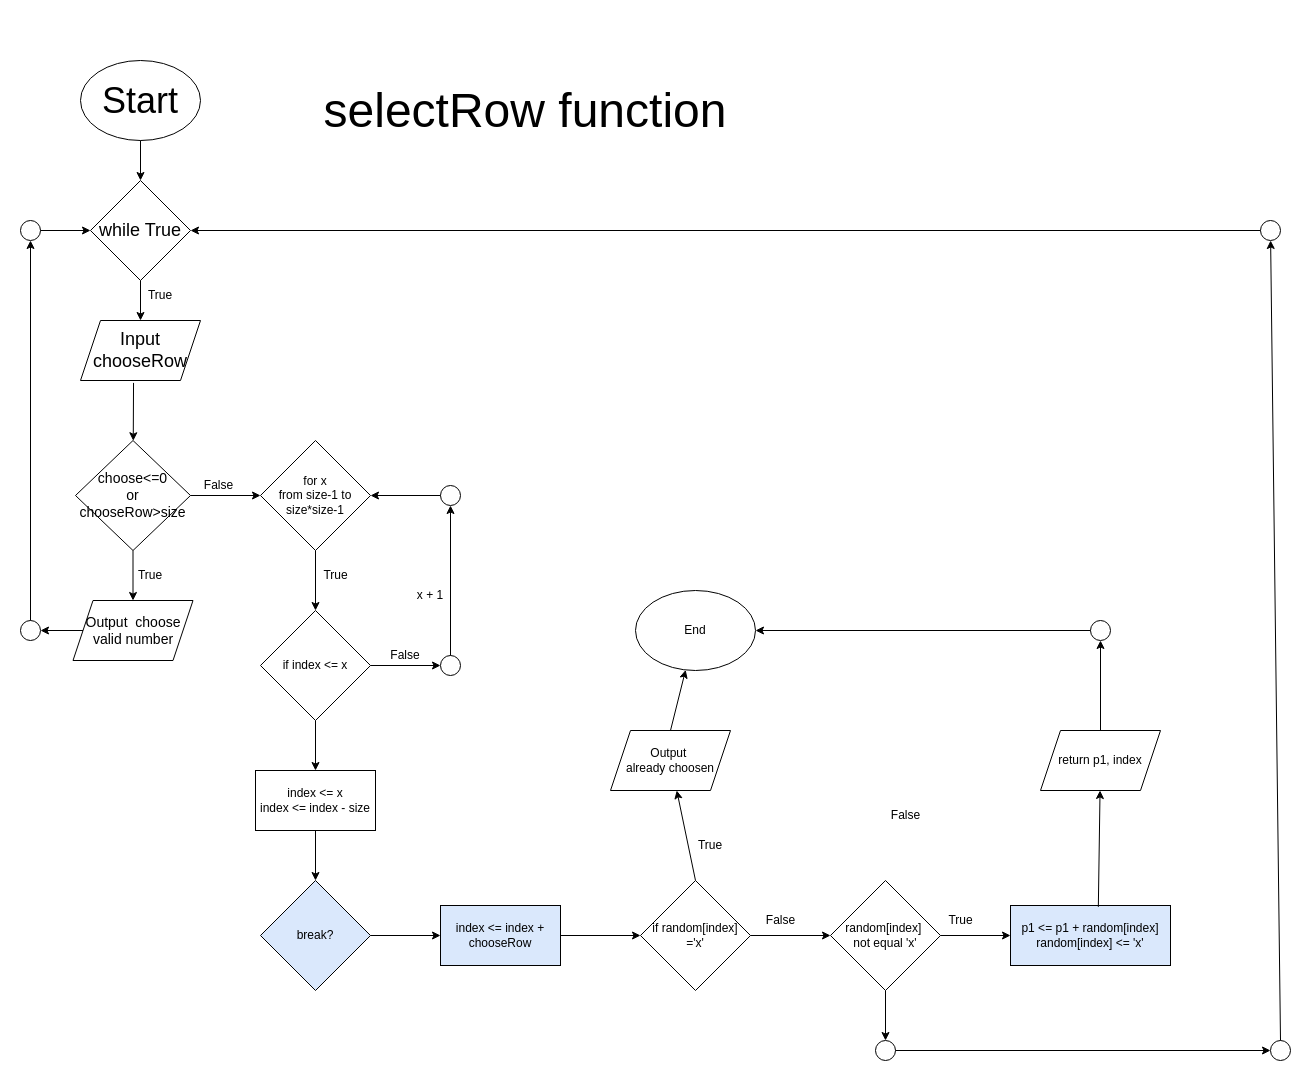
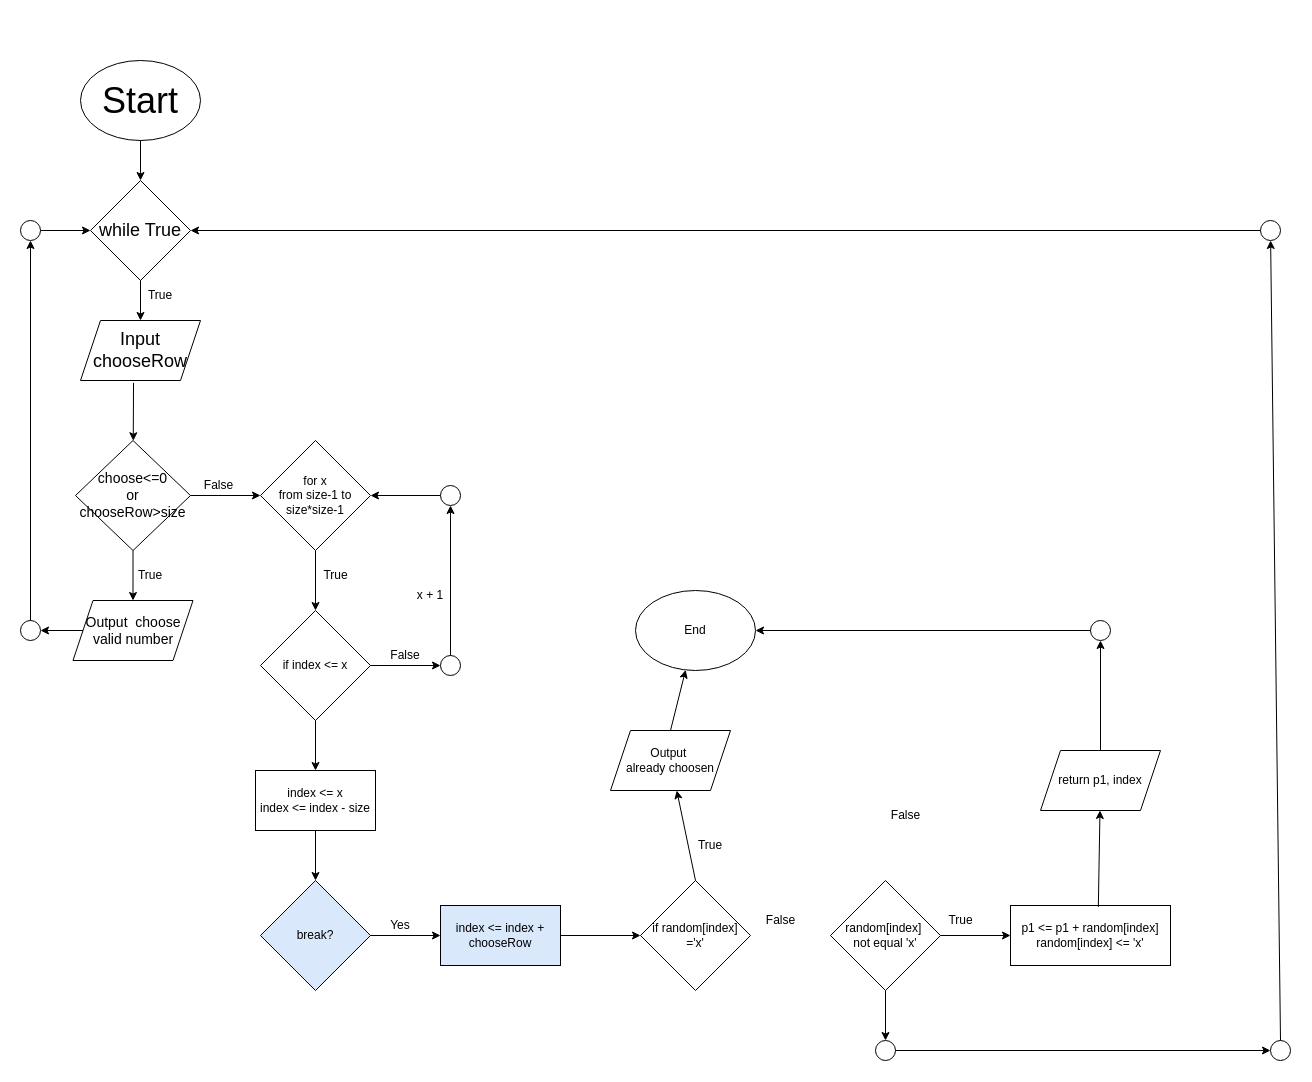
(526, 111) -> none
(1101, 761) -> (1101, 781)
none -> (401, 926)
(787, 936) -> none
(1091, 936) -> (1091, 936)
